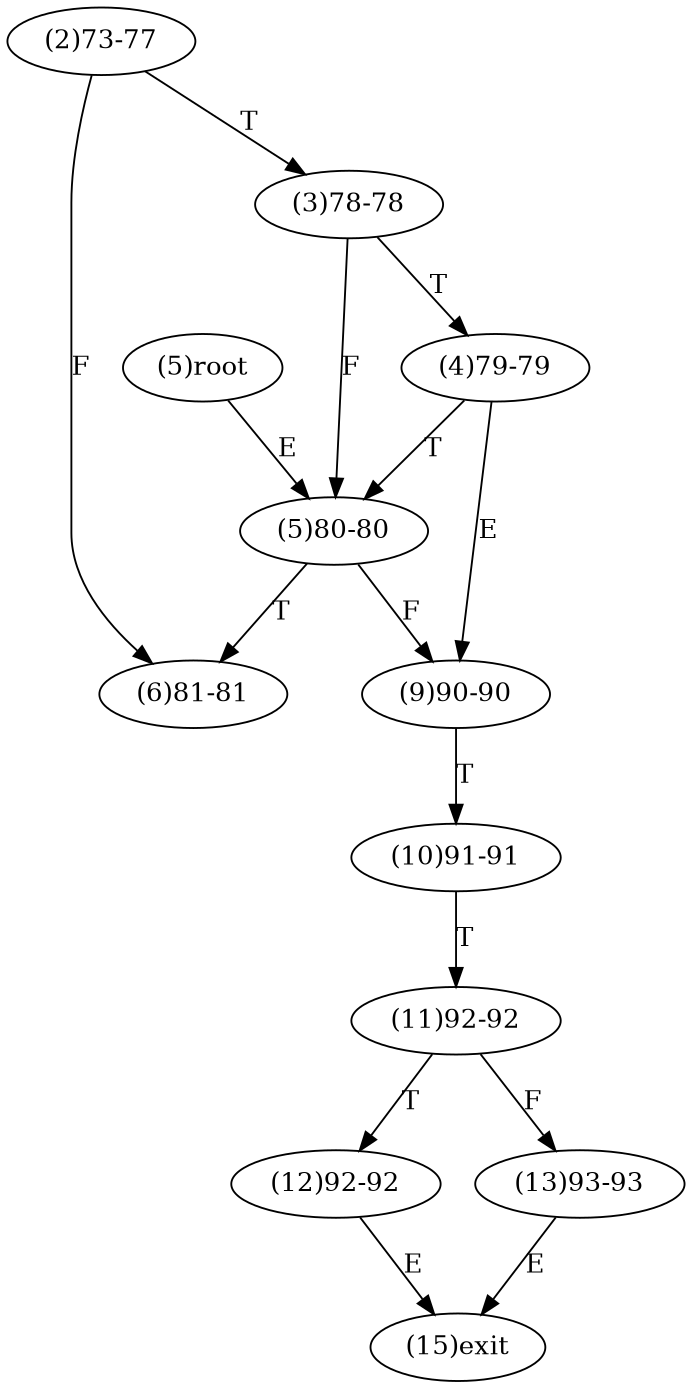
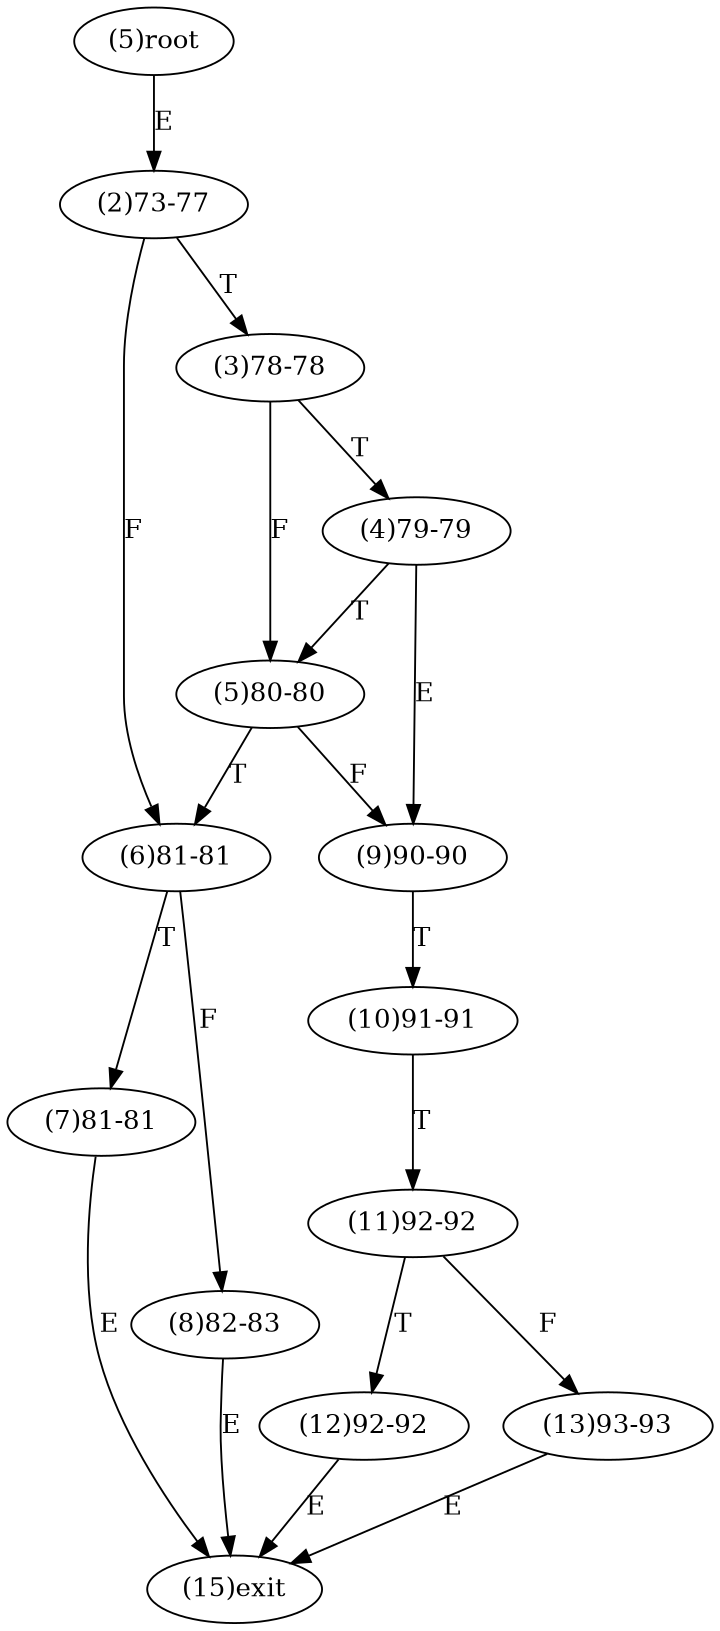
(262, 442) -> (154, 113)
none -> (101, 1122)
none -> (225, 1325)
